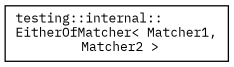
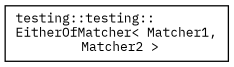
(117, 34) -> (117, 34)
